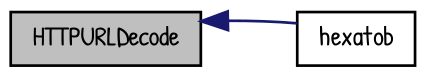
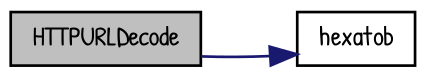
(263, 21) -> (236, 57)
